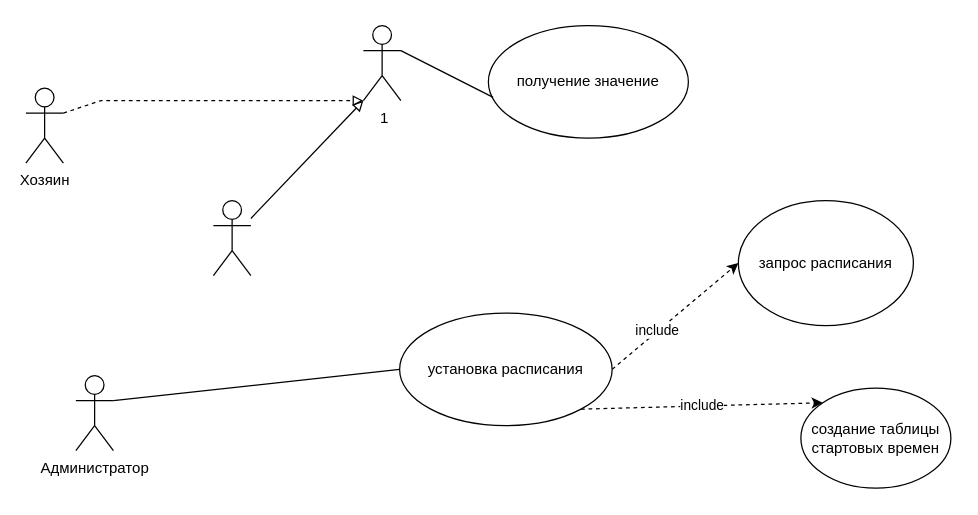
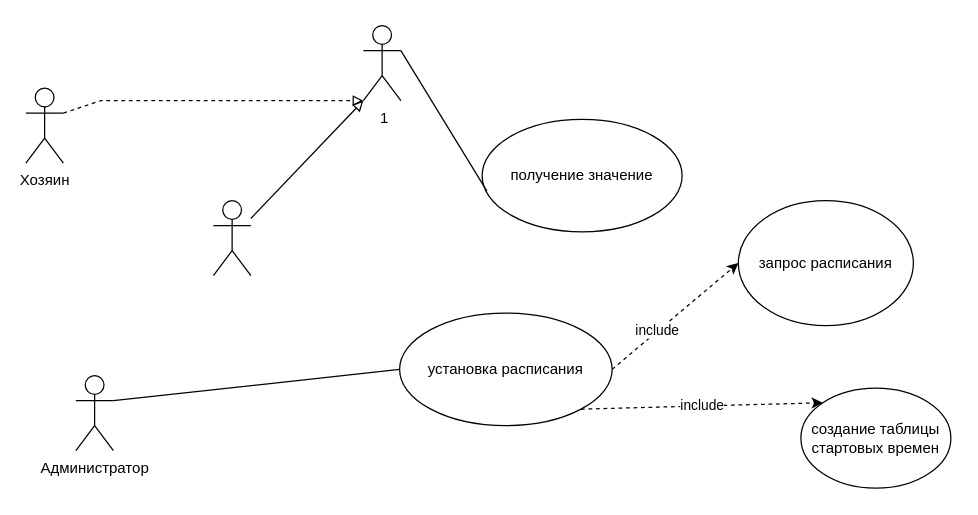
(588, 82) -> (582, 176)
